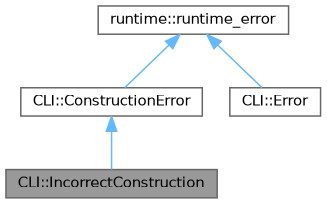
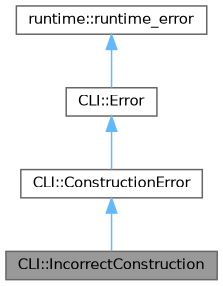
(147, 66) -> (112, 150)
